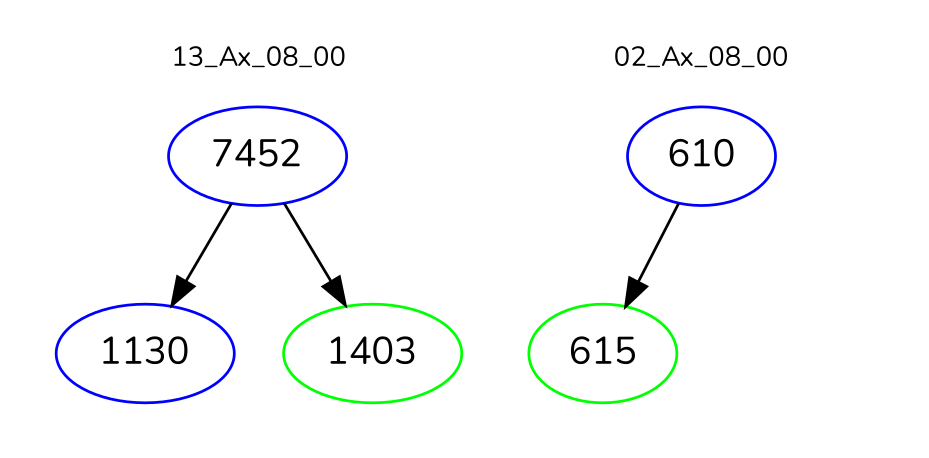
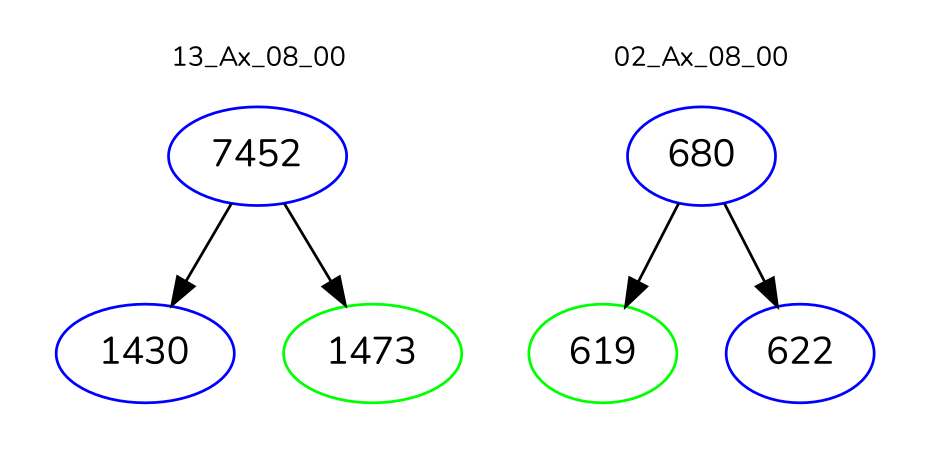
(702, 156) -> (702, 156)
(145, 353) -> (145, 353)
(373, 353) -> (373, 353)
(603, 353) -> (603, 353)
none -> (800, 353)
